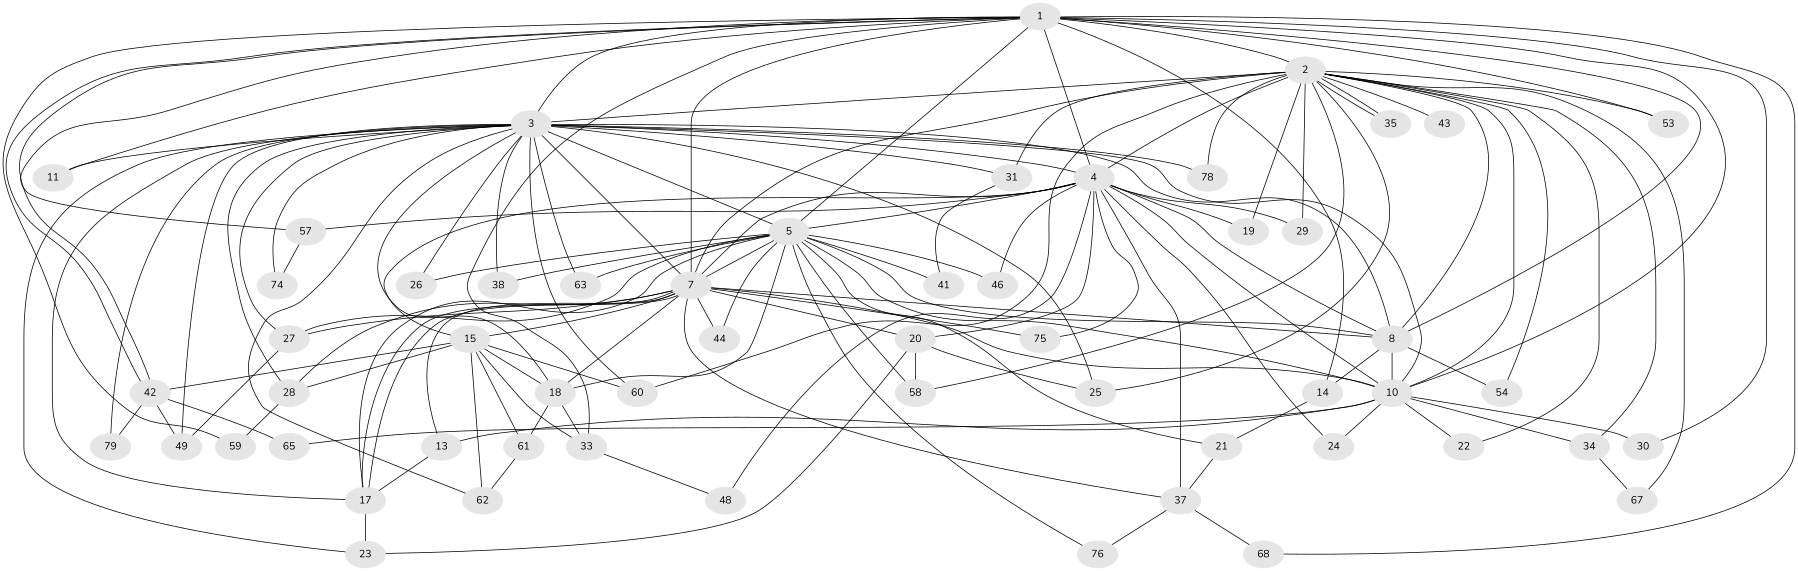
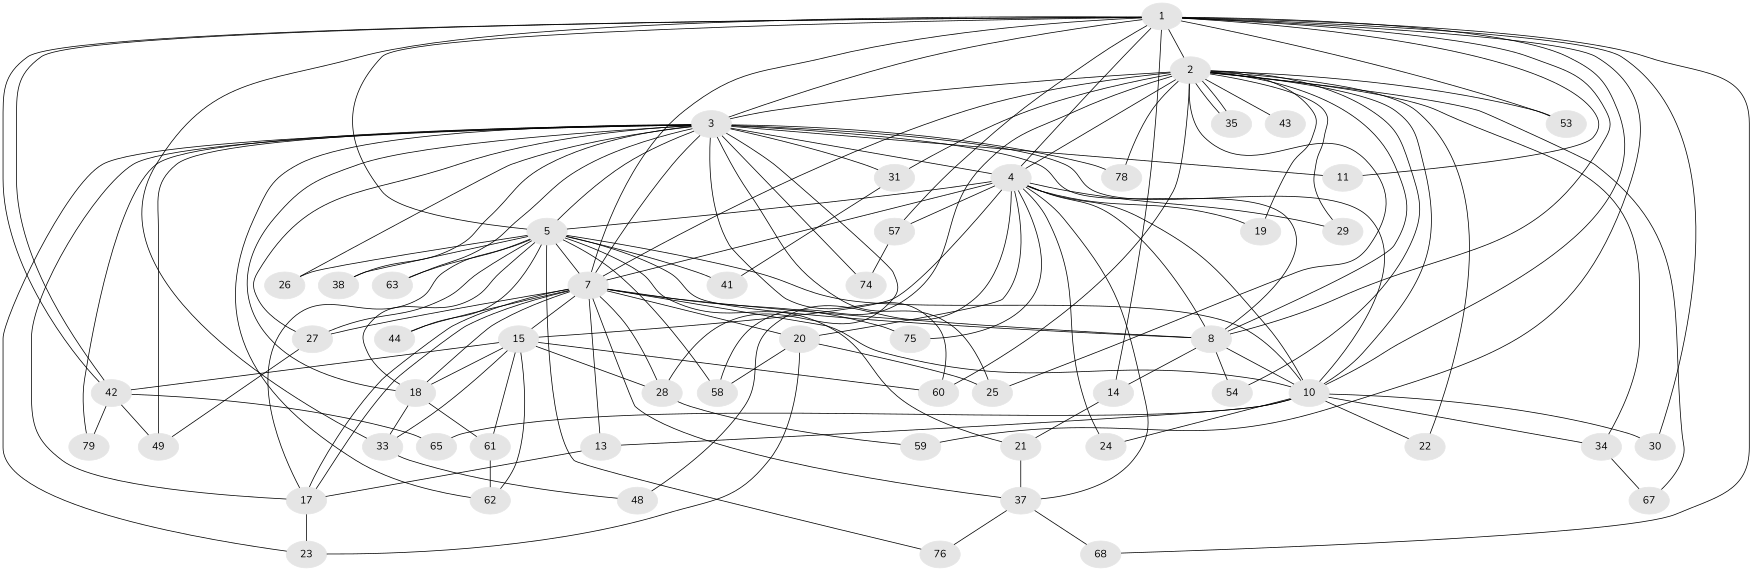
(998, 285) -> none
